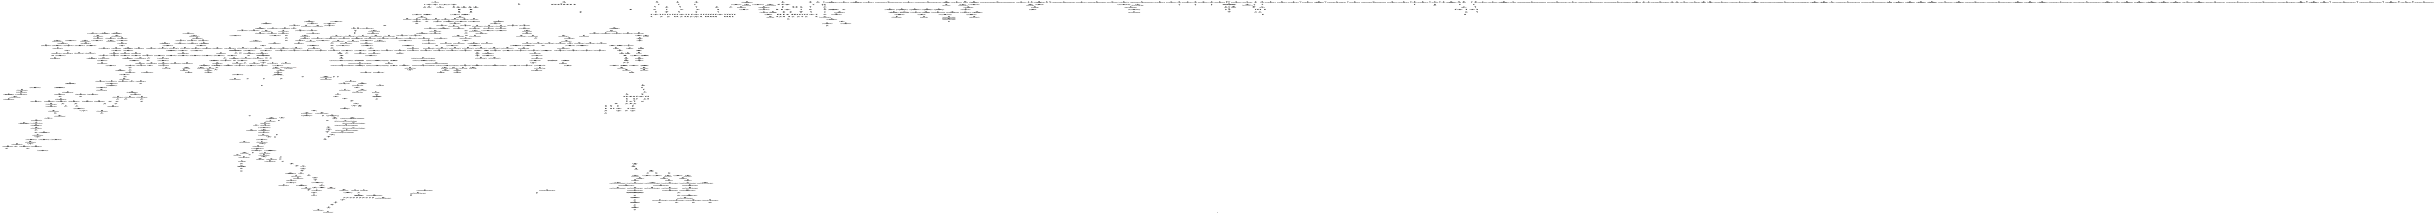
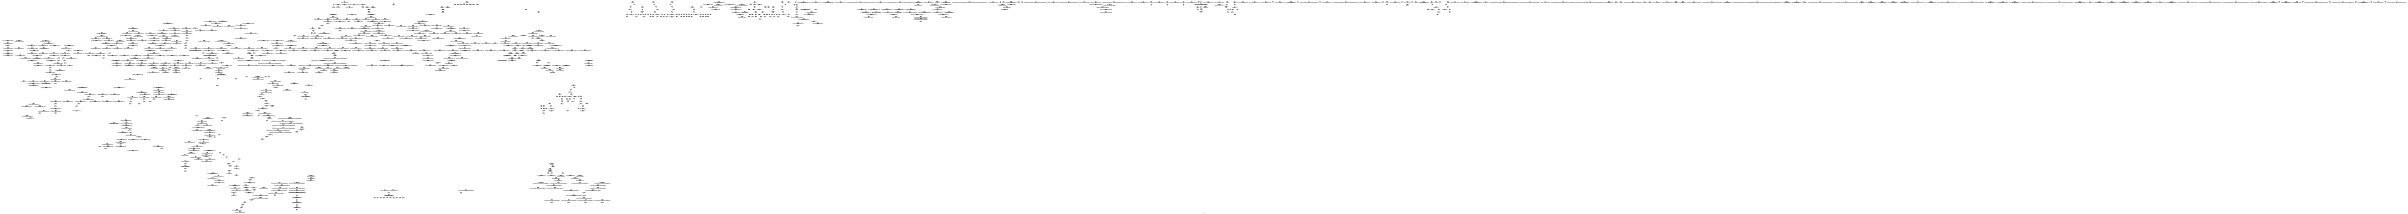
none -> (159, 88)
